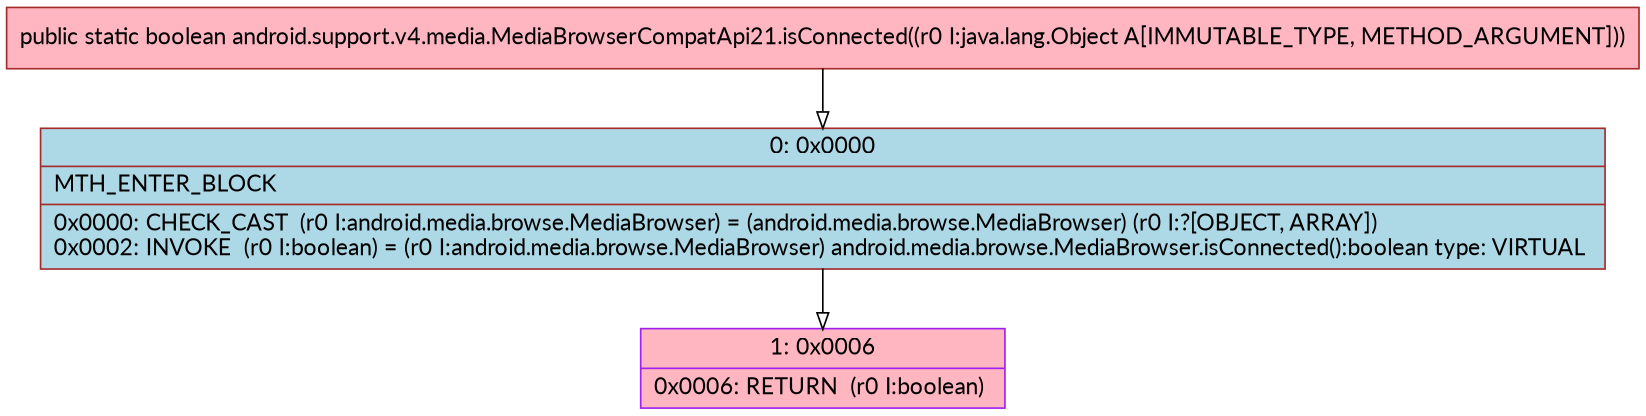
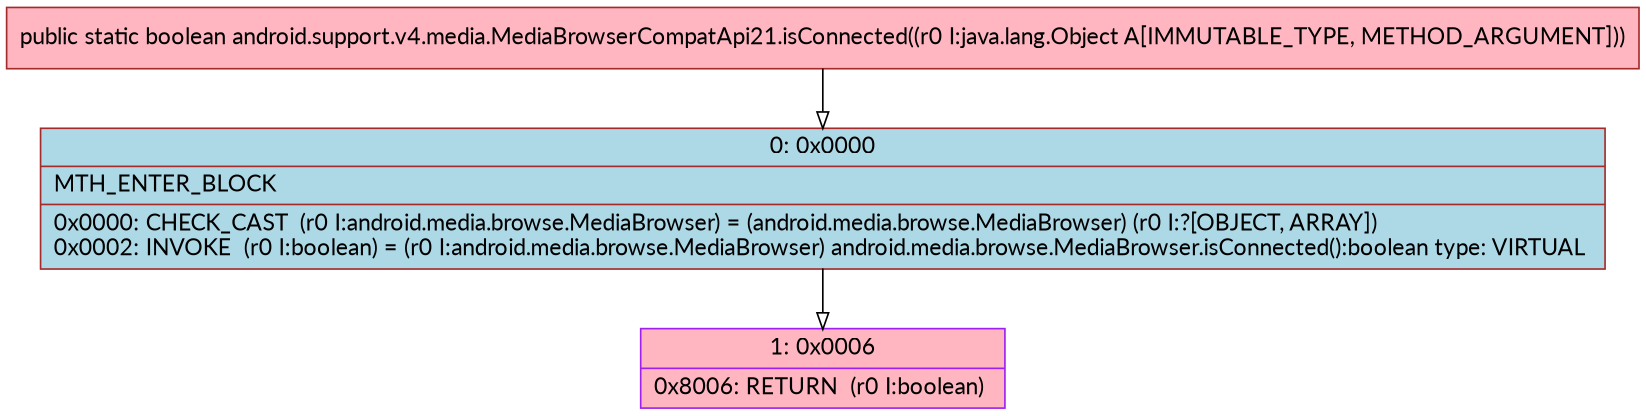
(823, 387) -> (823, 387)
